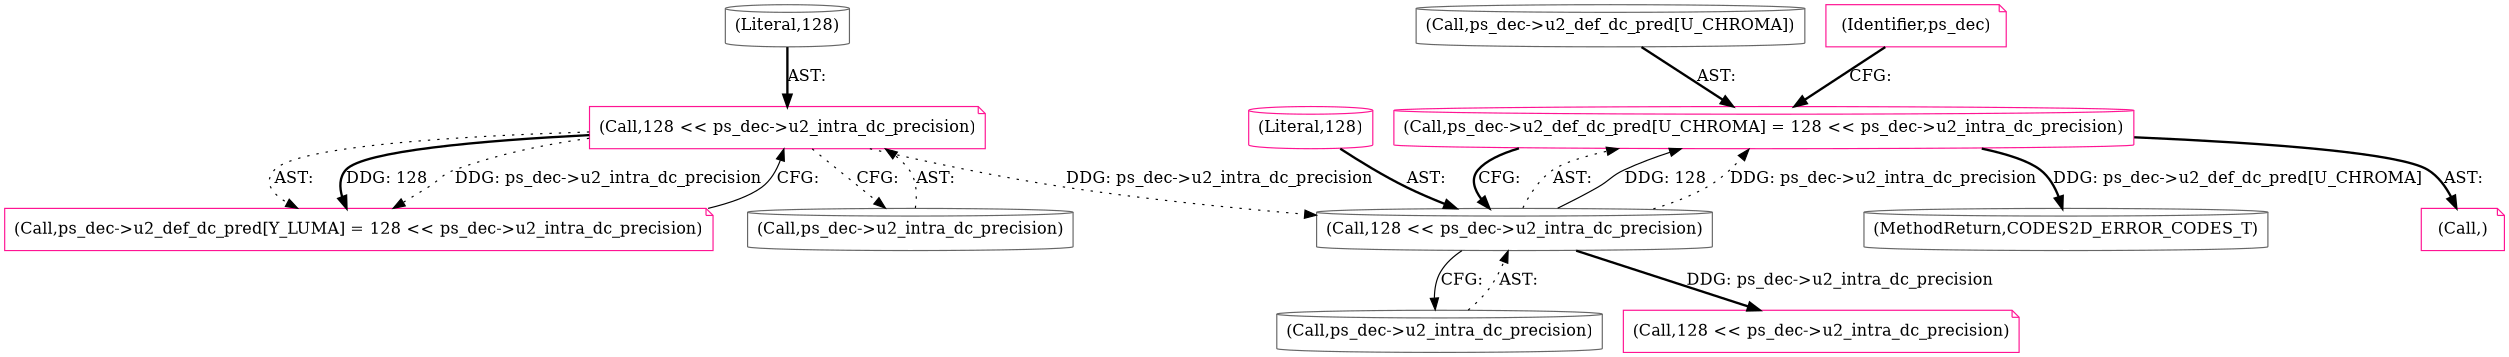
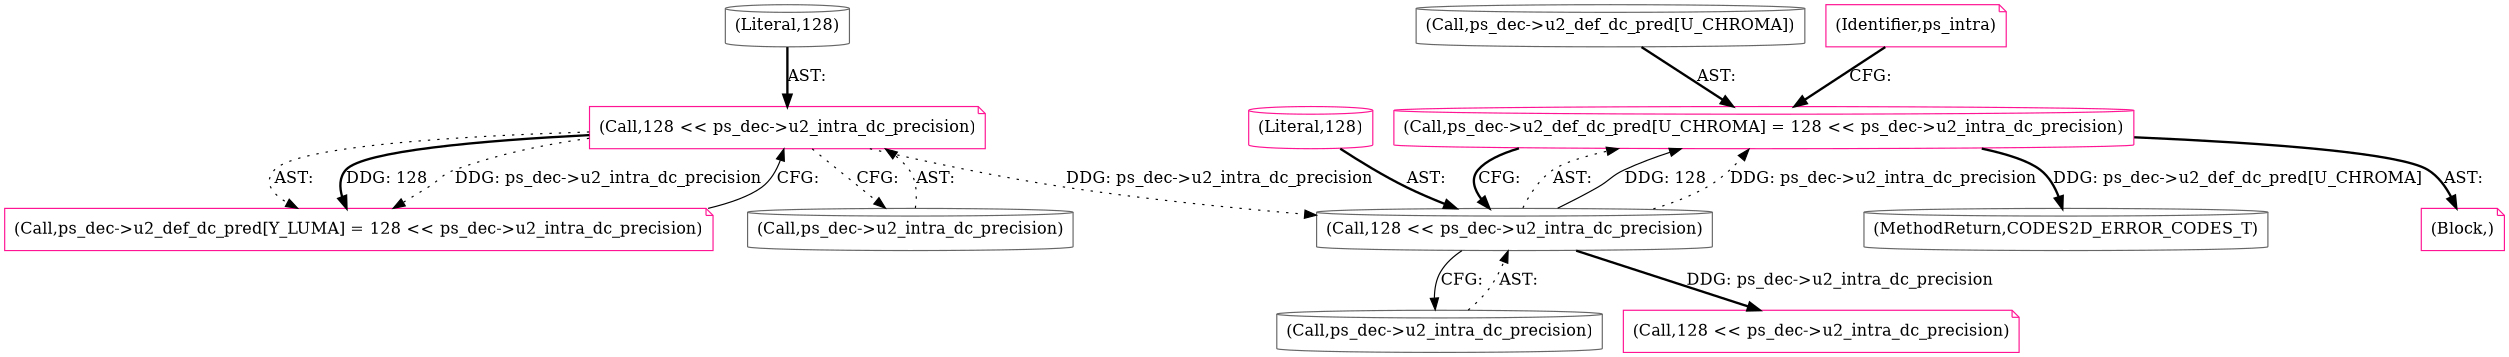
(1916, 26) -> (1916, 26)
(2463, 229) -> (2463, 229)
